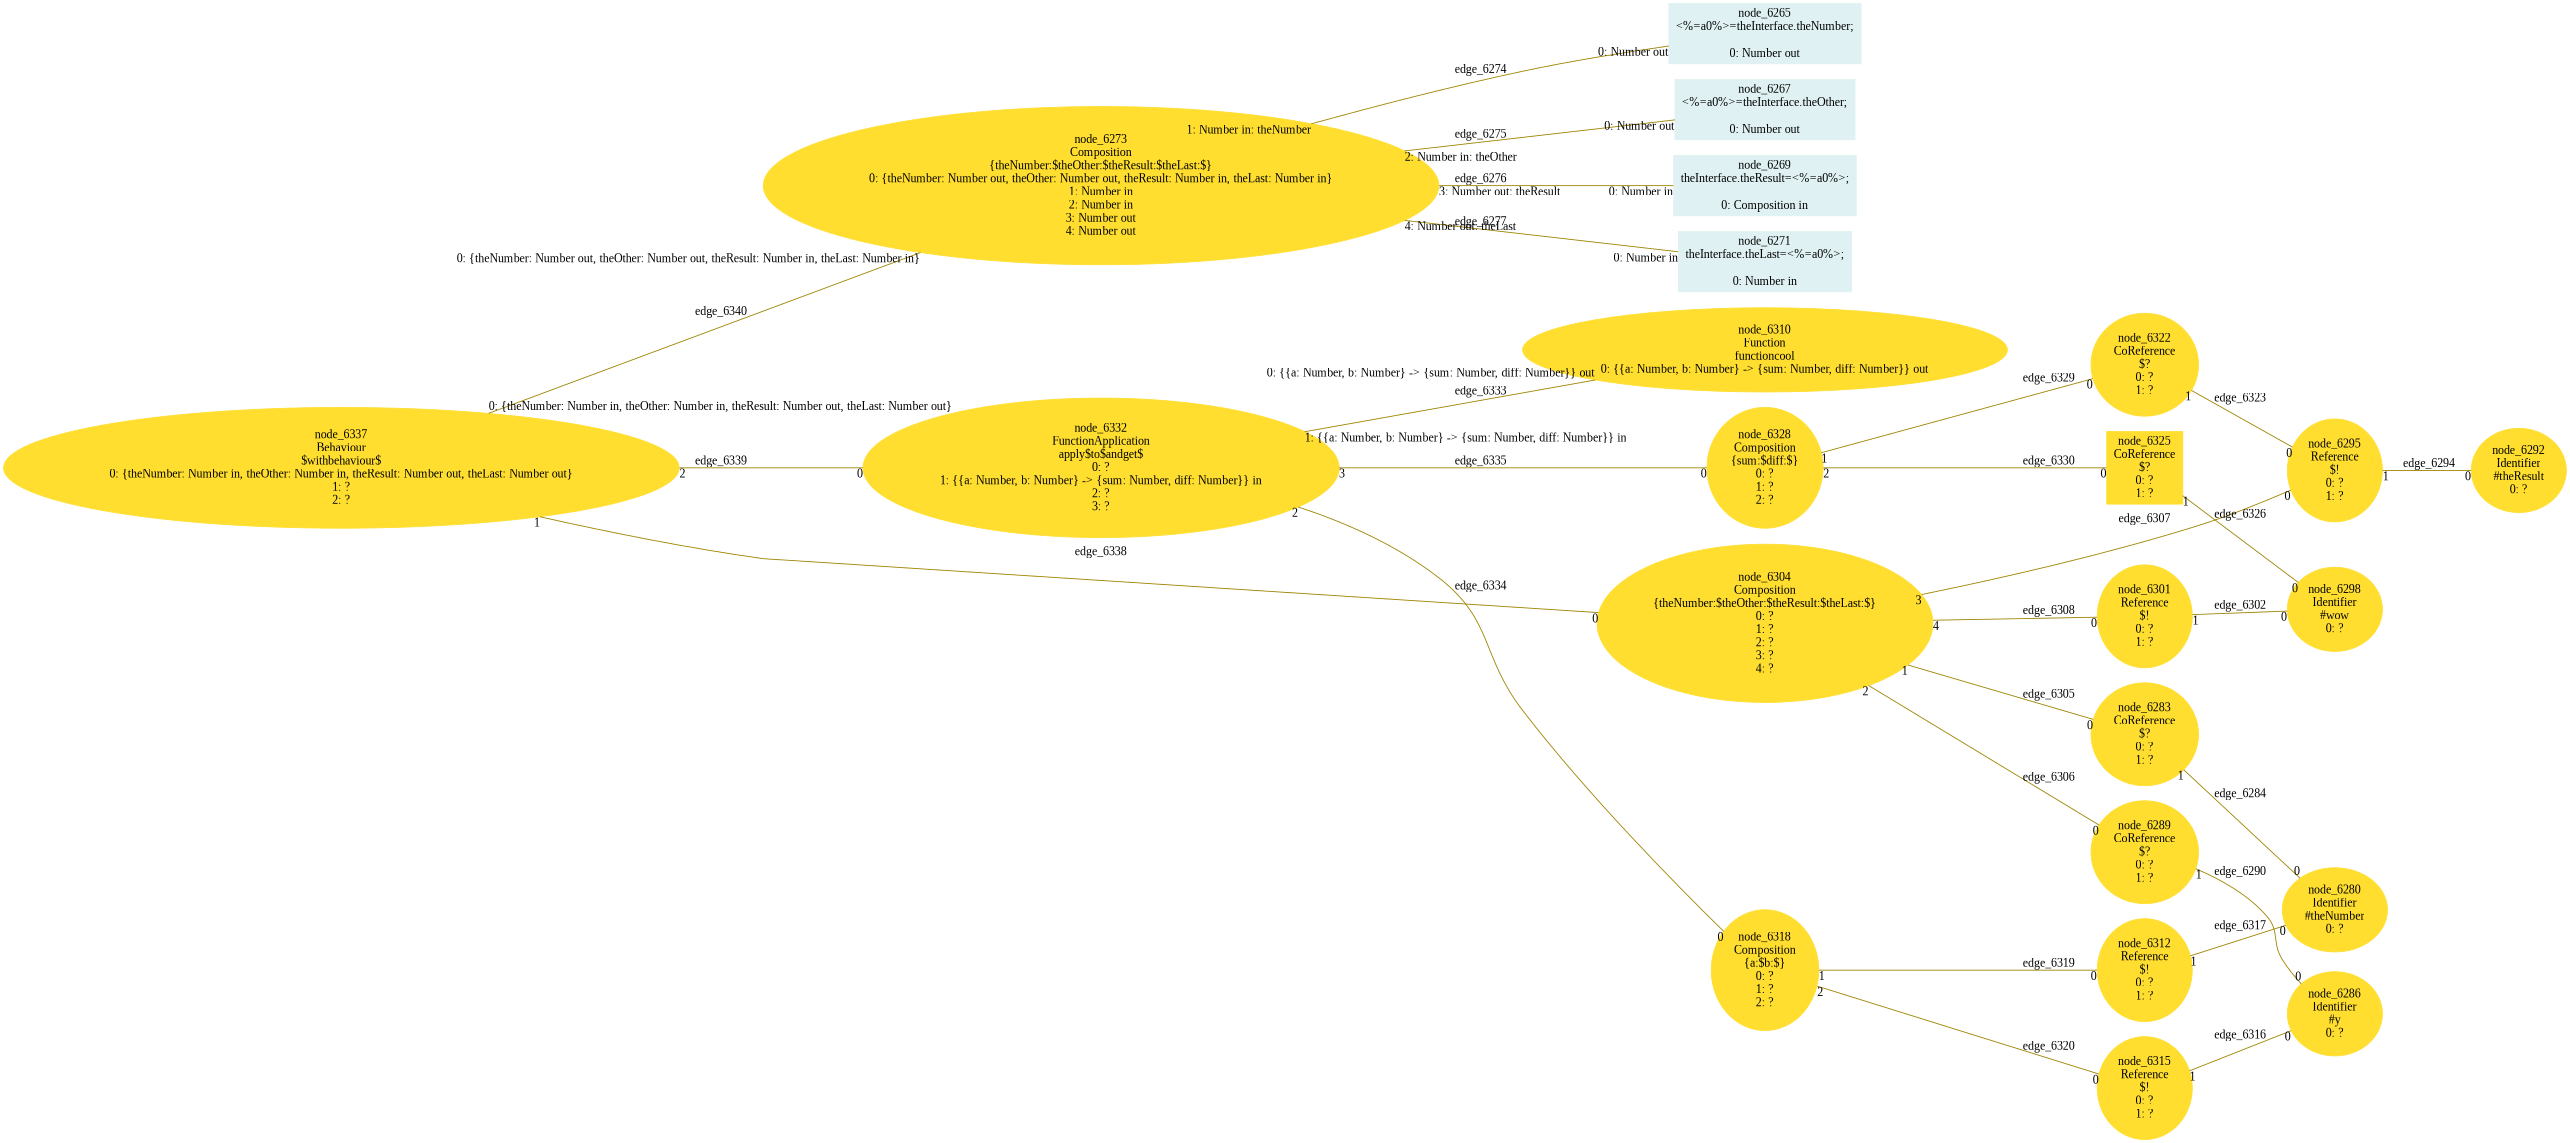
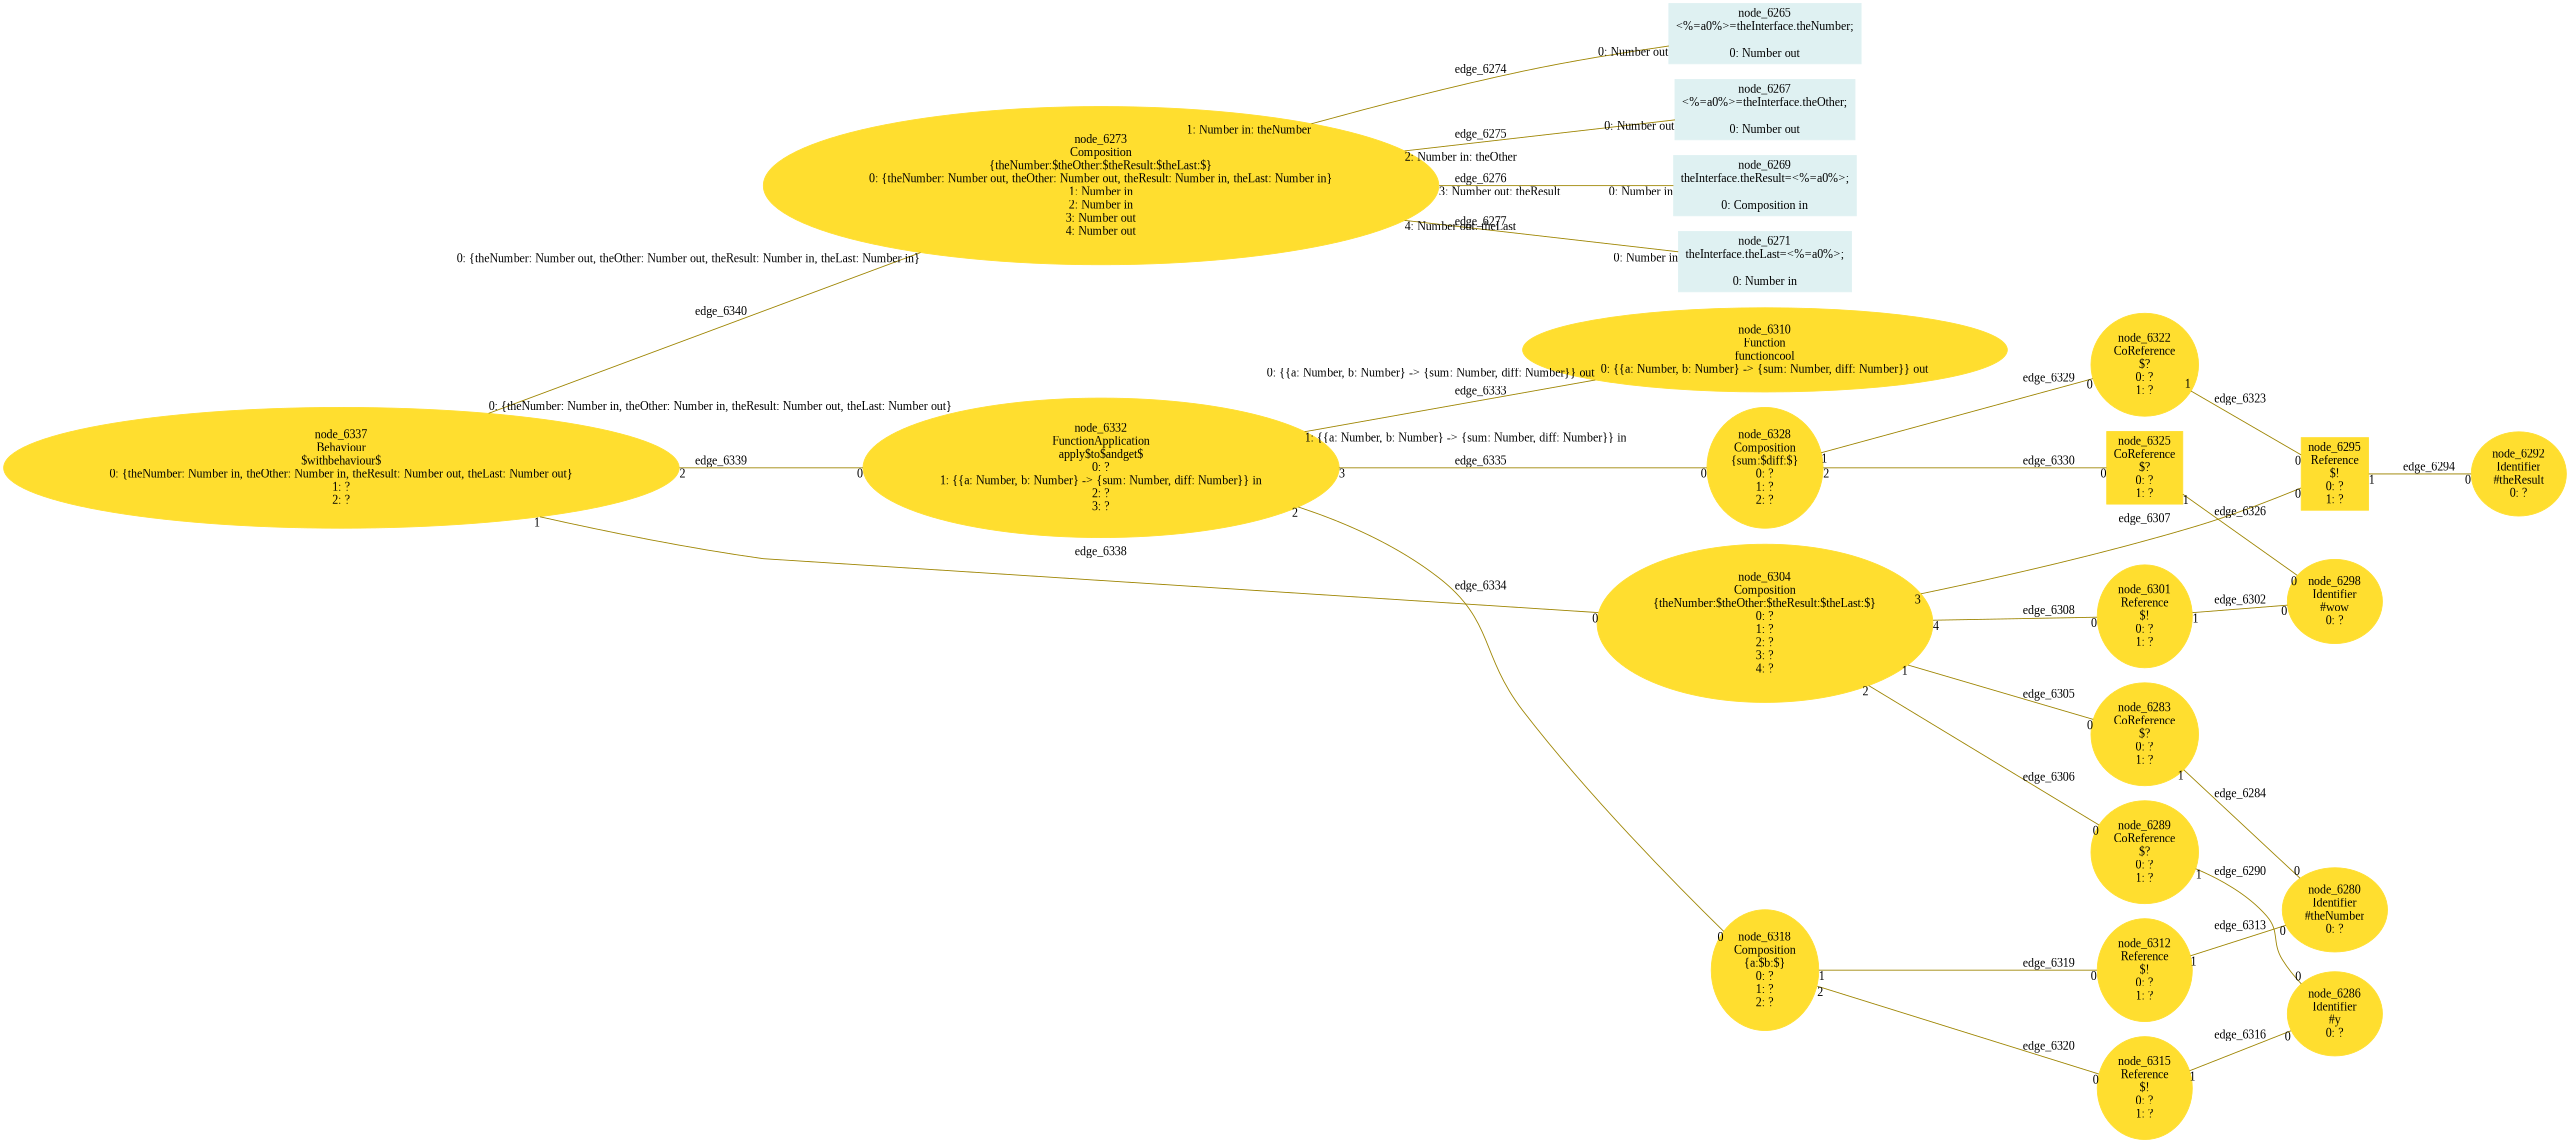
(2335, 470) -> (2335, 474)
(2240, 926) -> (2240, 926)
